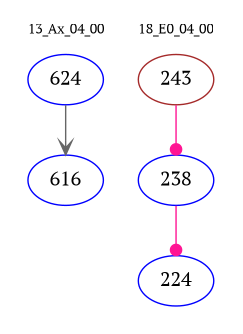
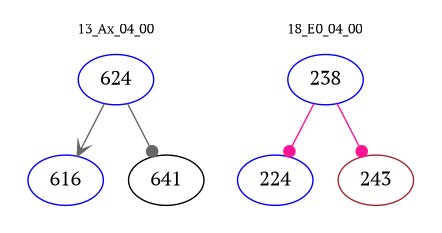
(176, 124) -> (348, 125)
none -> (166, 180)
